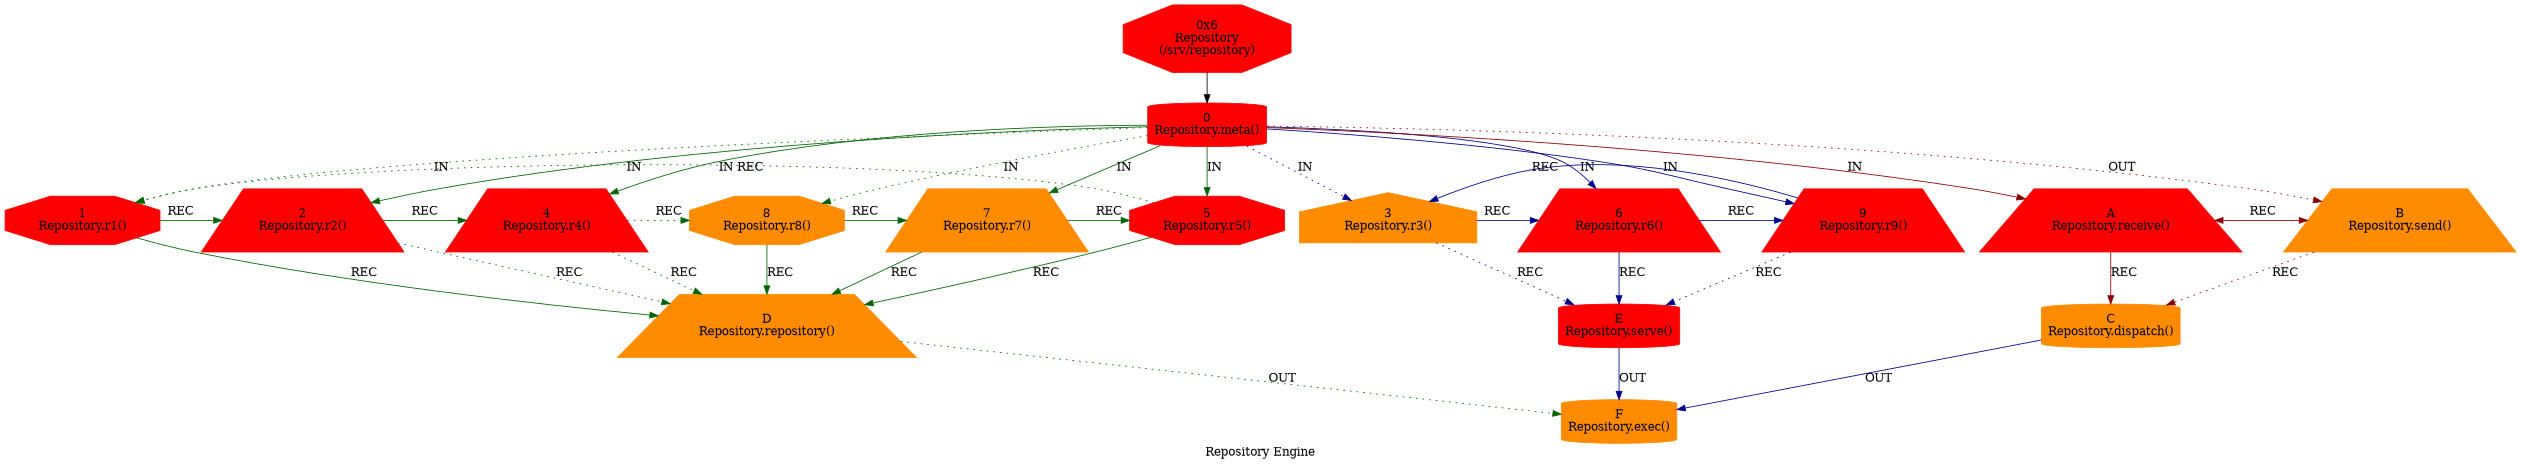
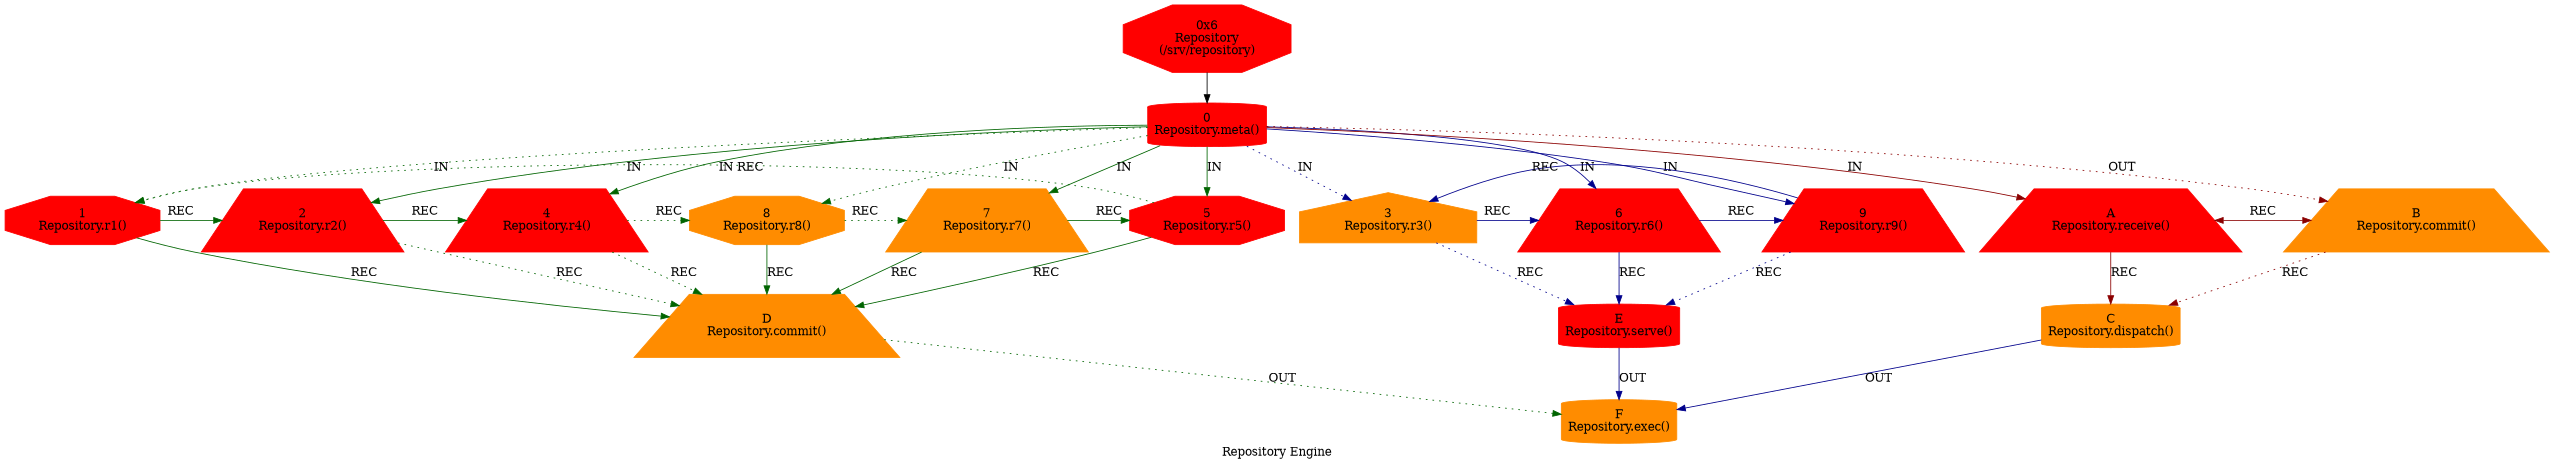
(871, 220) -> (871, 220)
(2400, 220) -> (2416, 220)
(767, 326) -> (767, 326)
